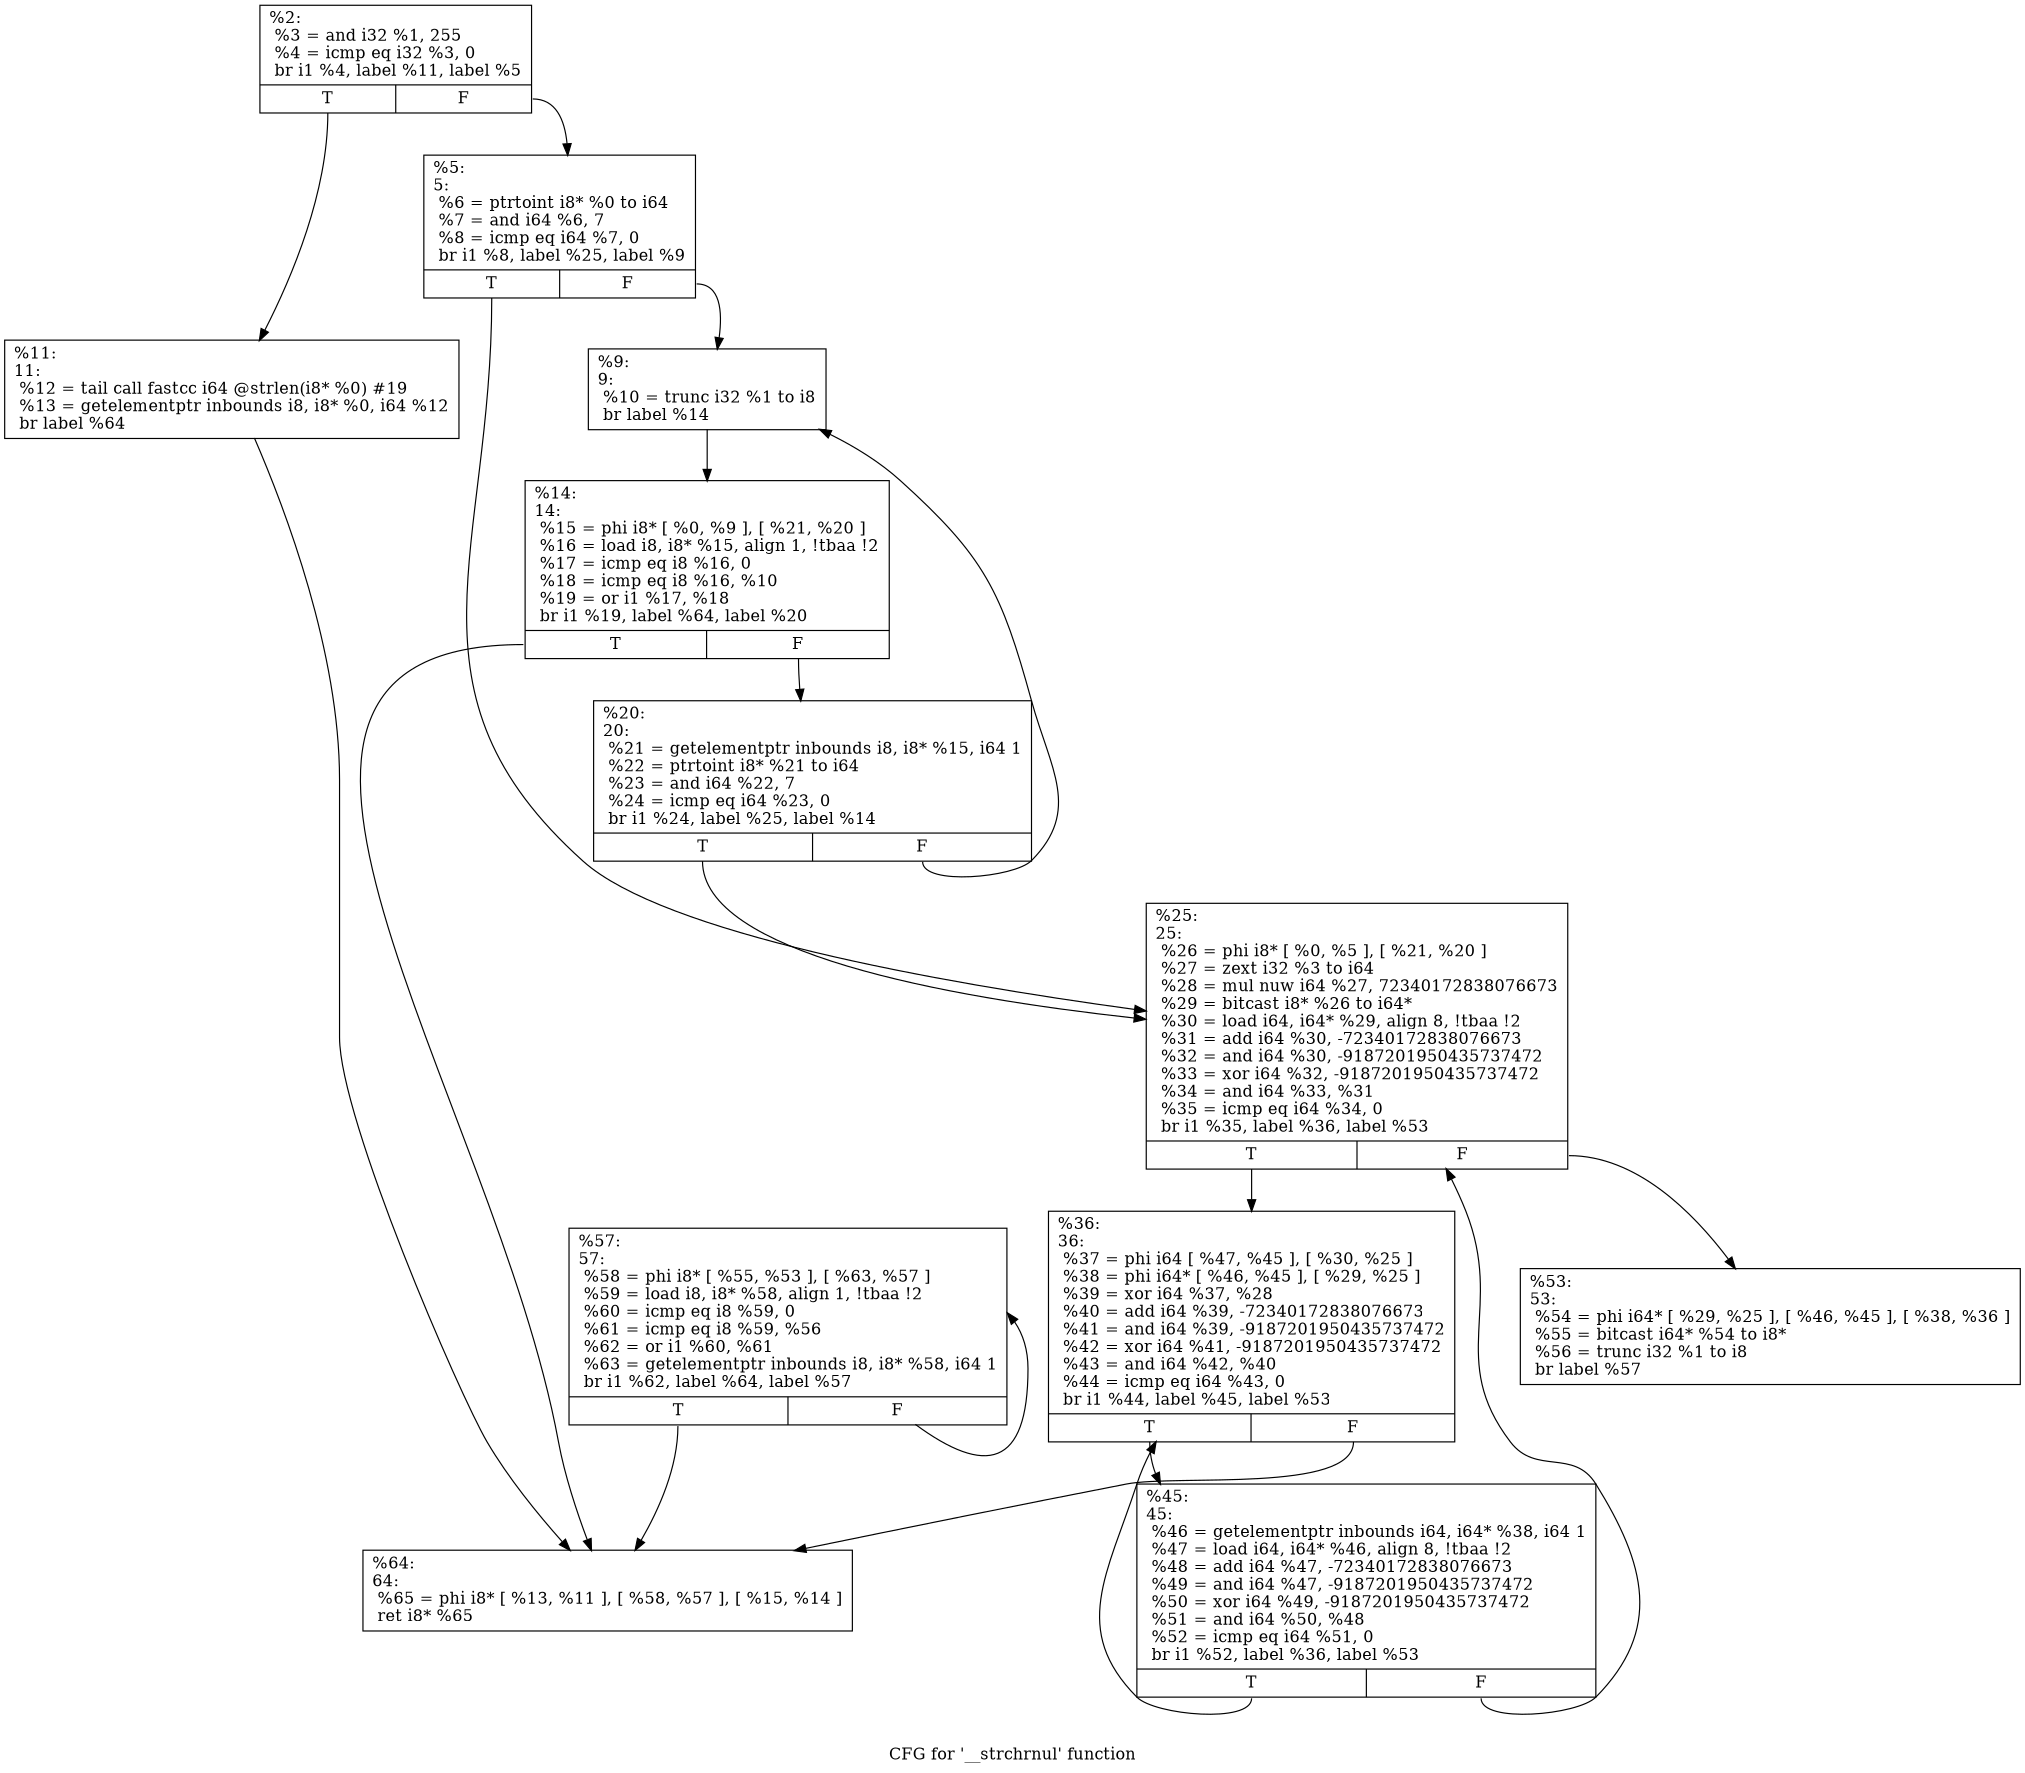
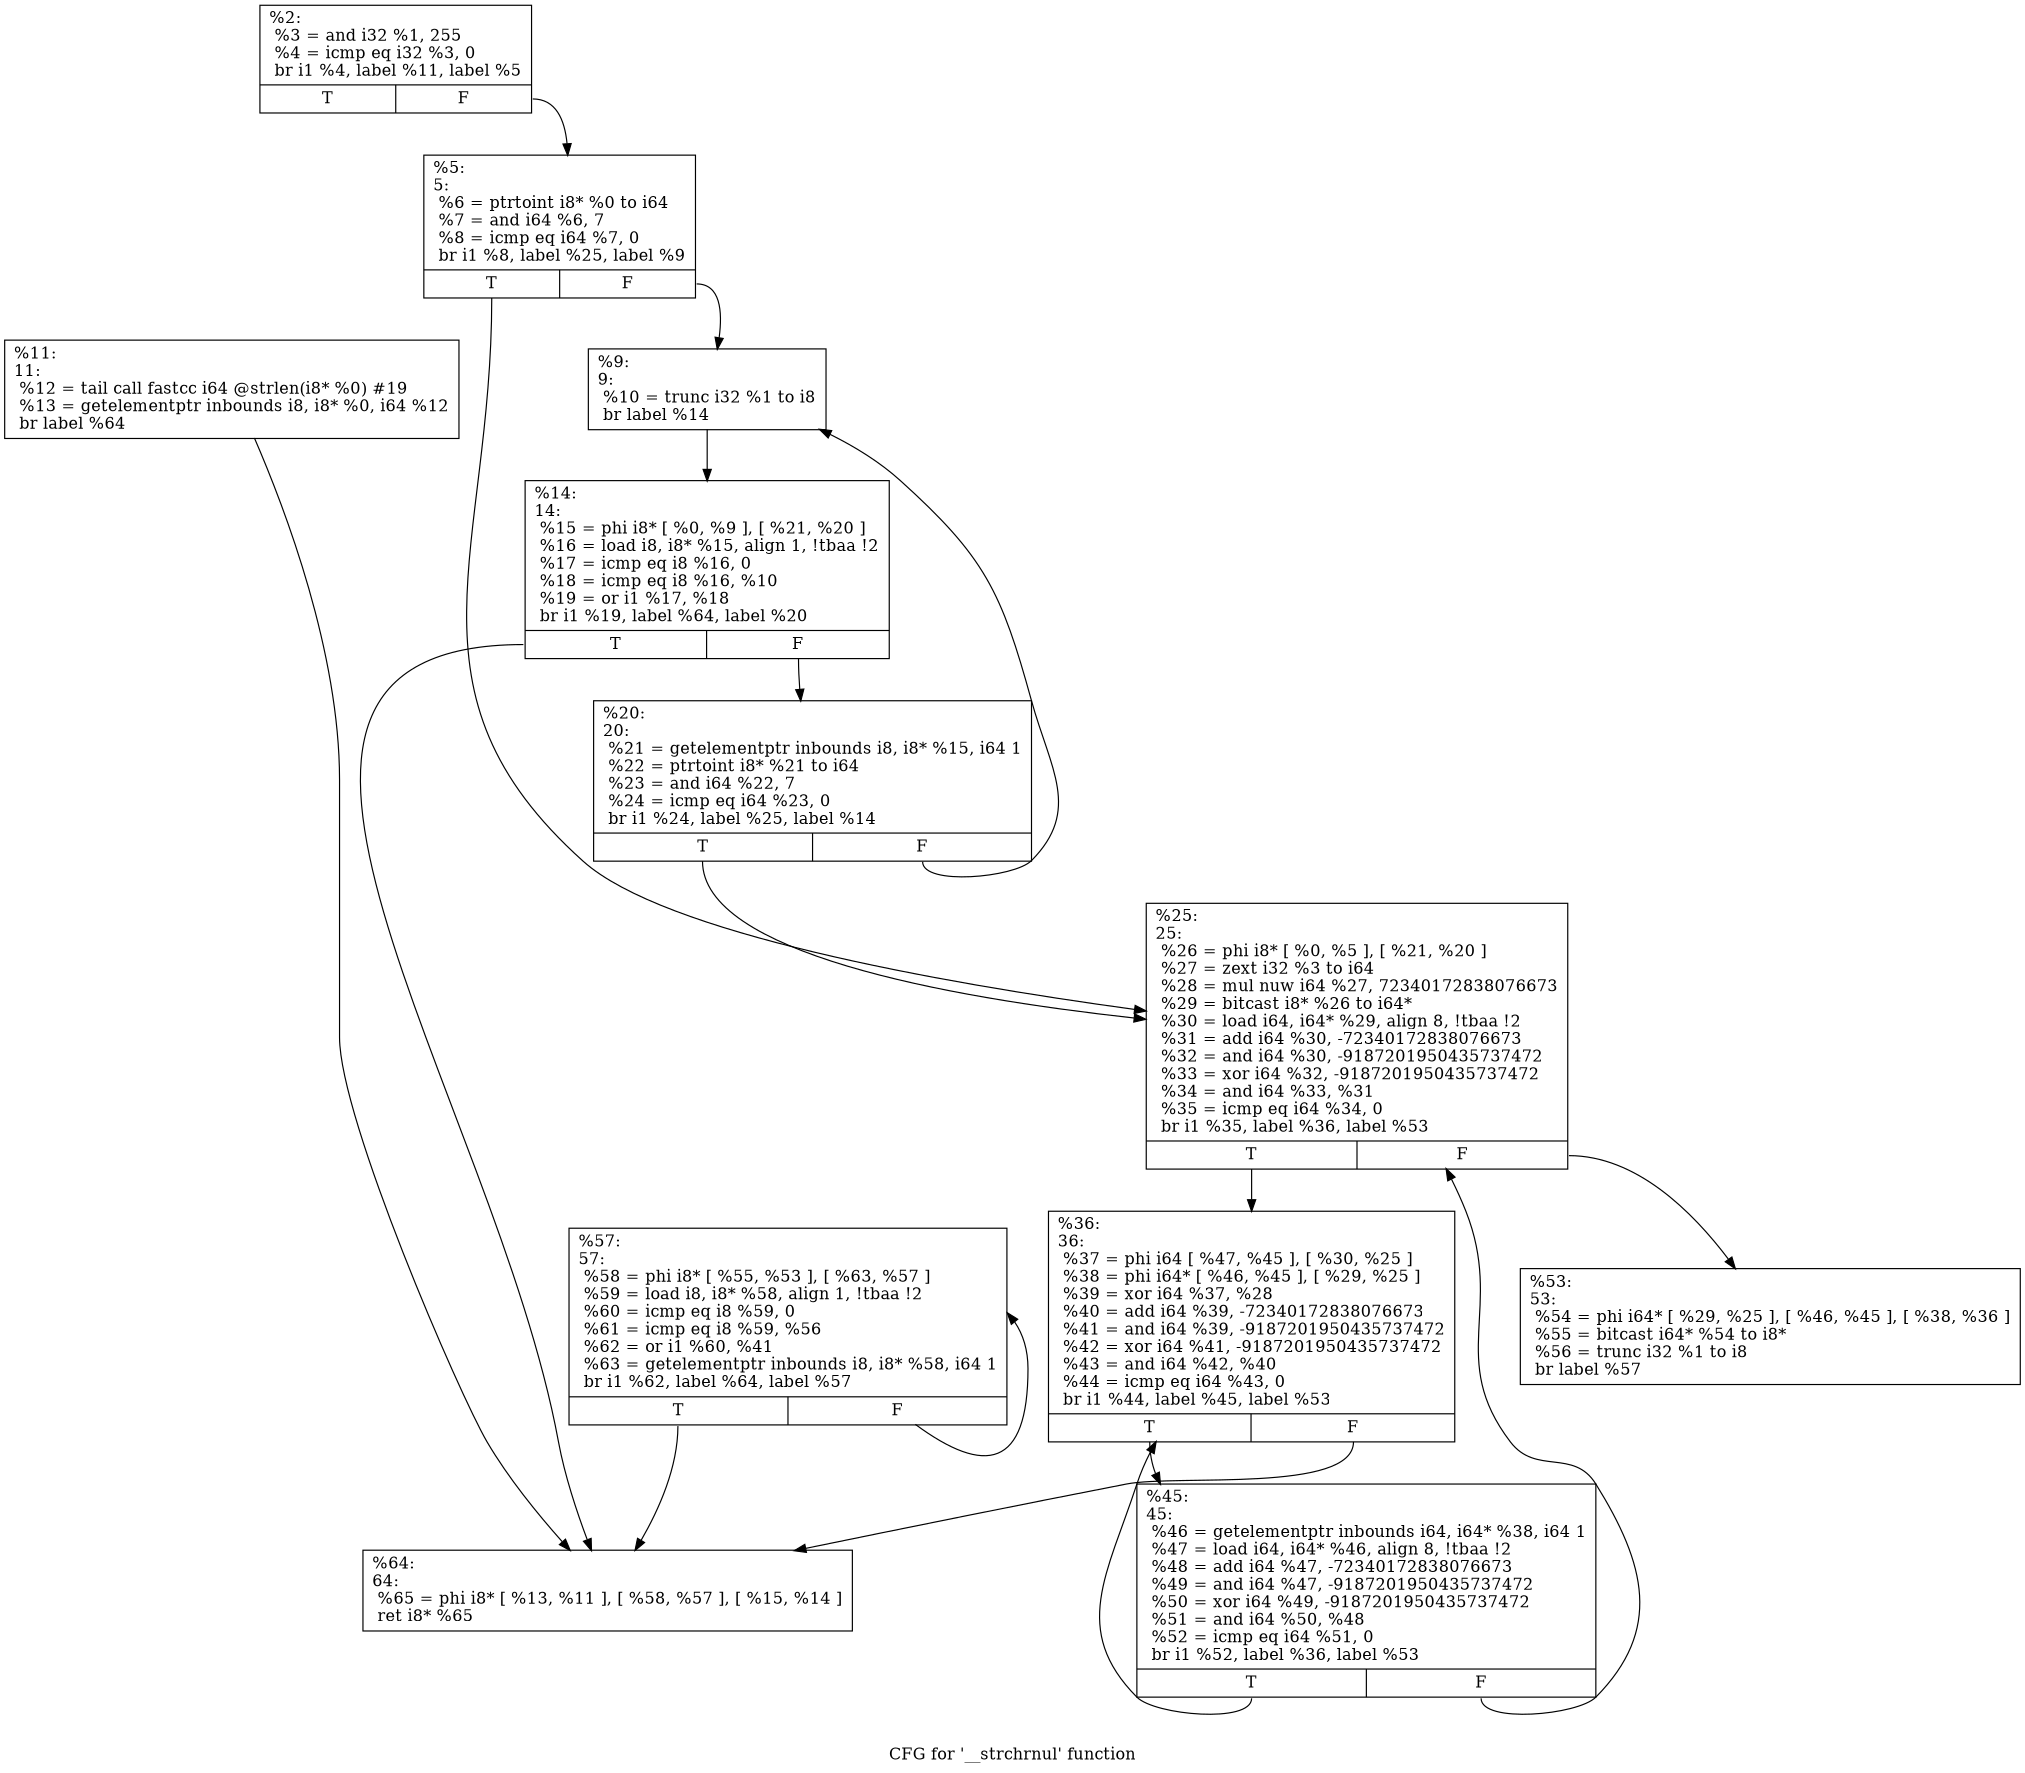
(308, 225) -> none
(676, 1347) -> (676, 1347)
